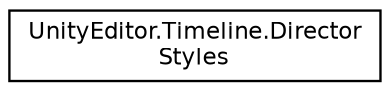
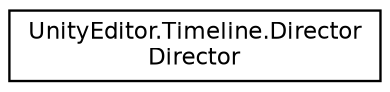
(195, 46) -> (195, 46)
